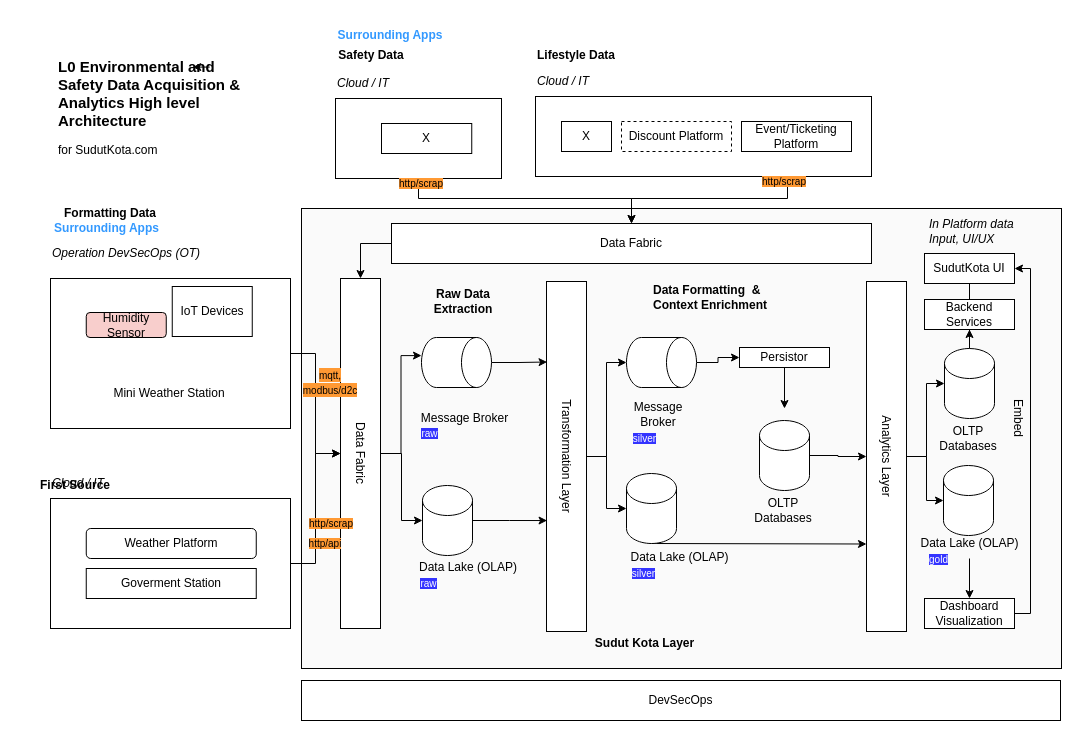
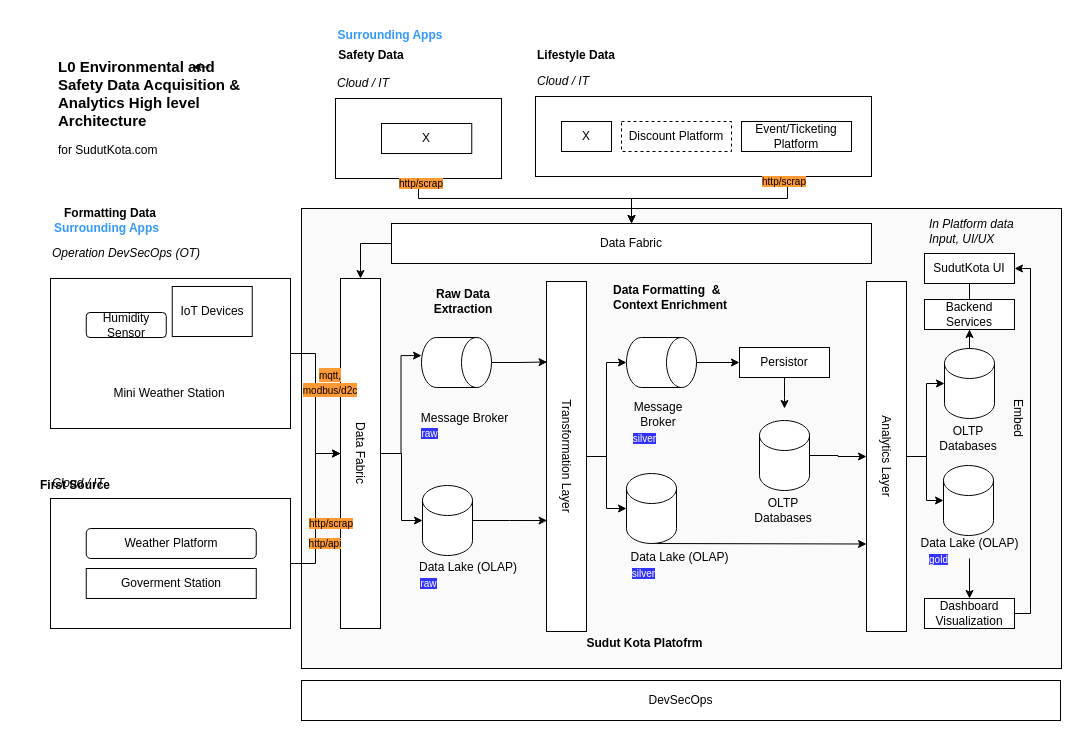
(717, 298) -> (677, 298)
(126, 325) -> (126, 325)
(785, 358) -> (785, 363)
(645, 644) -> (645, 644)
